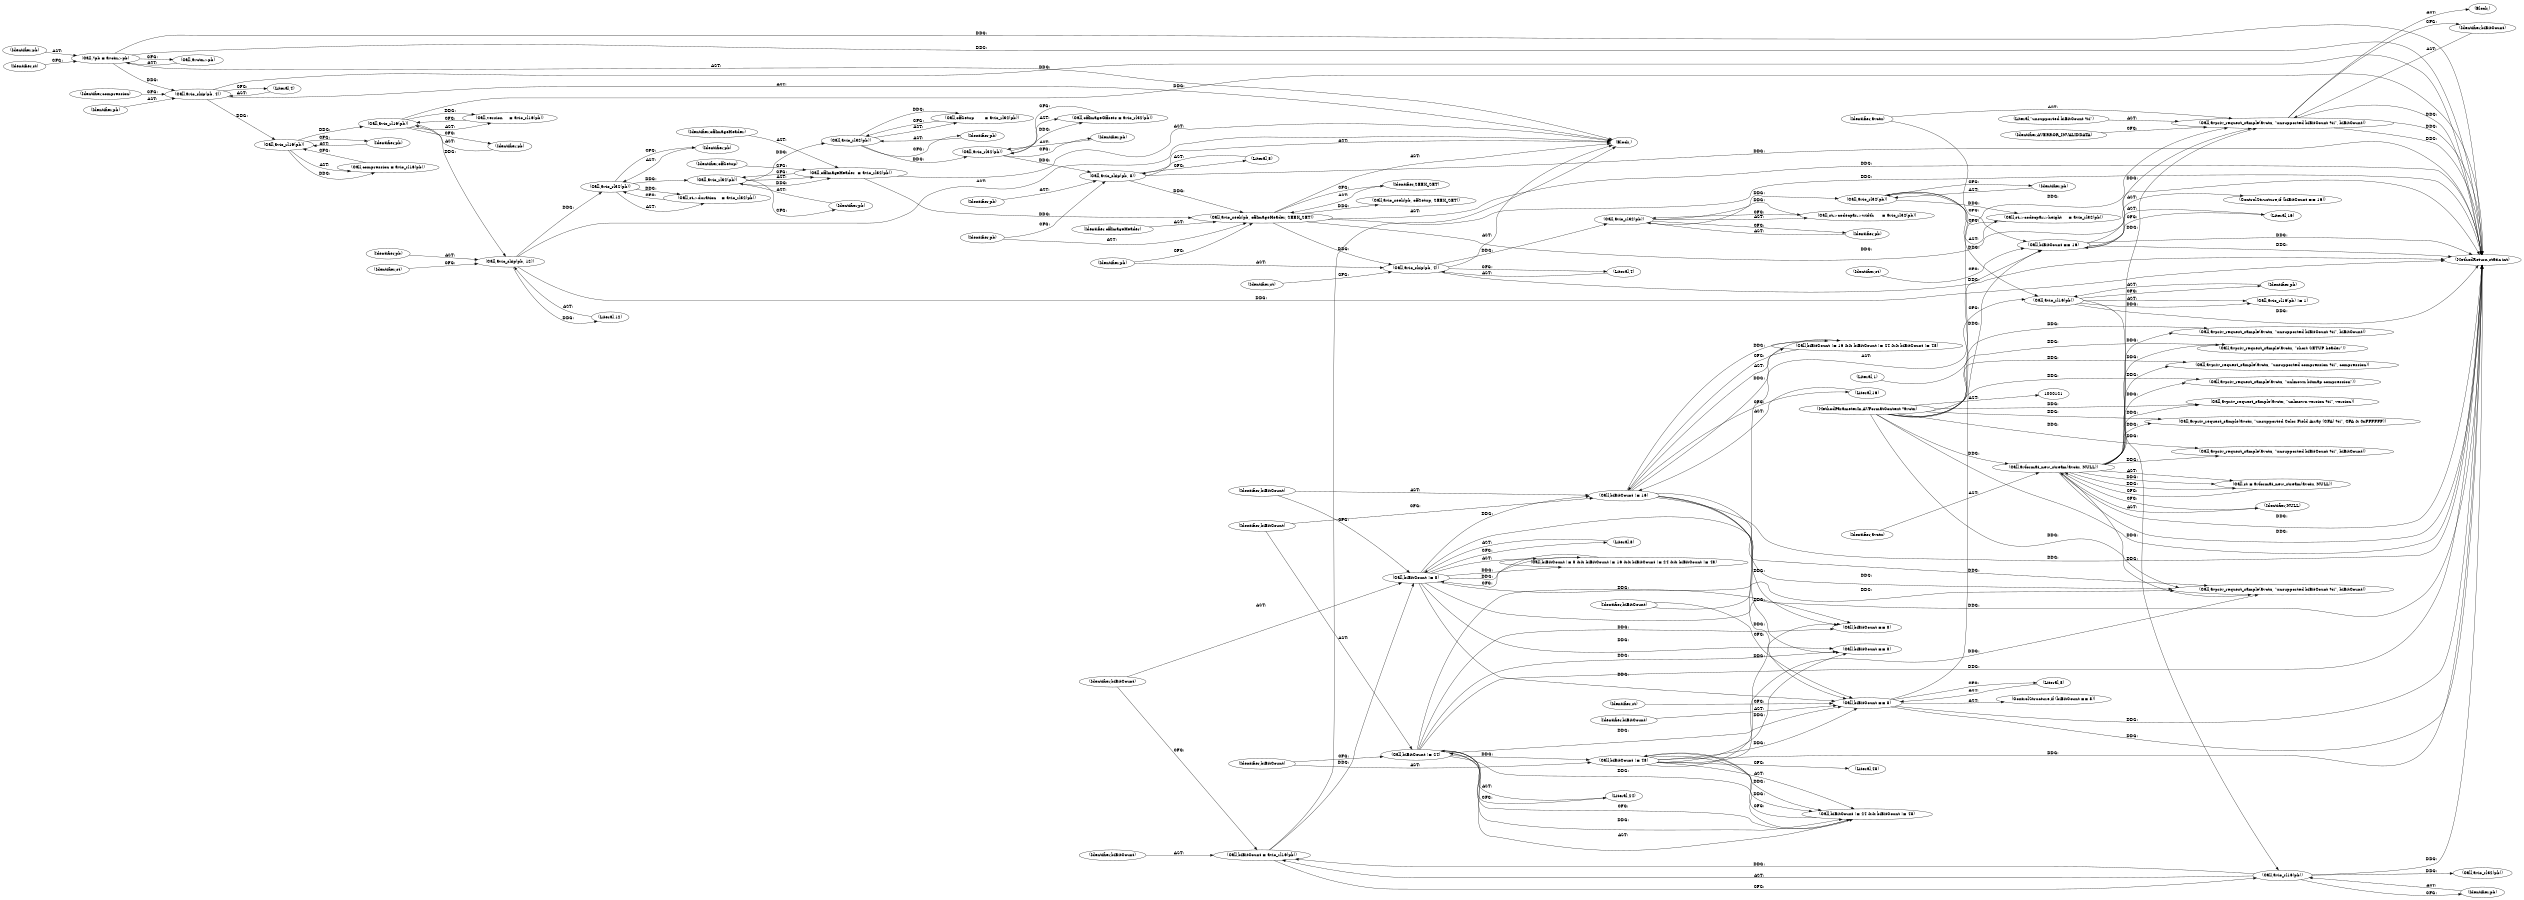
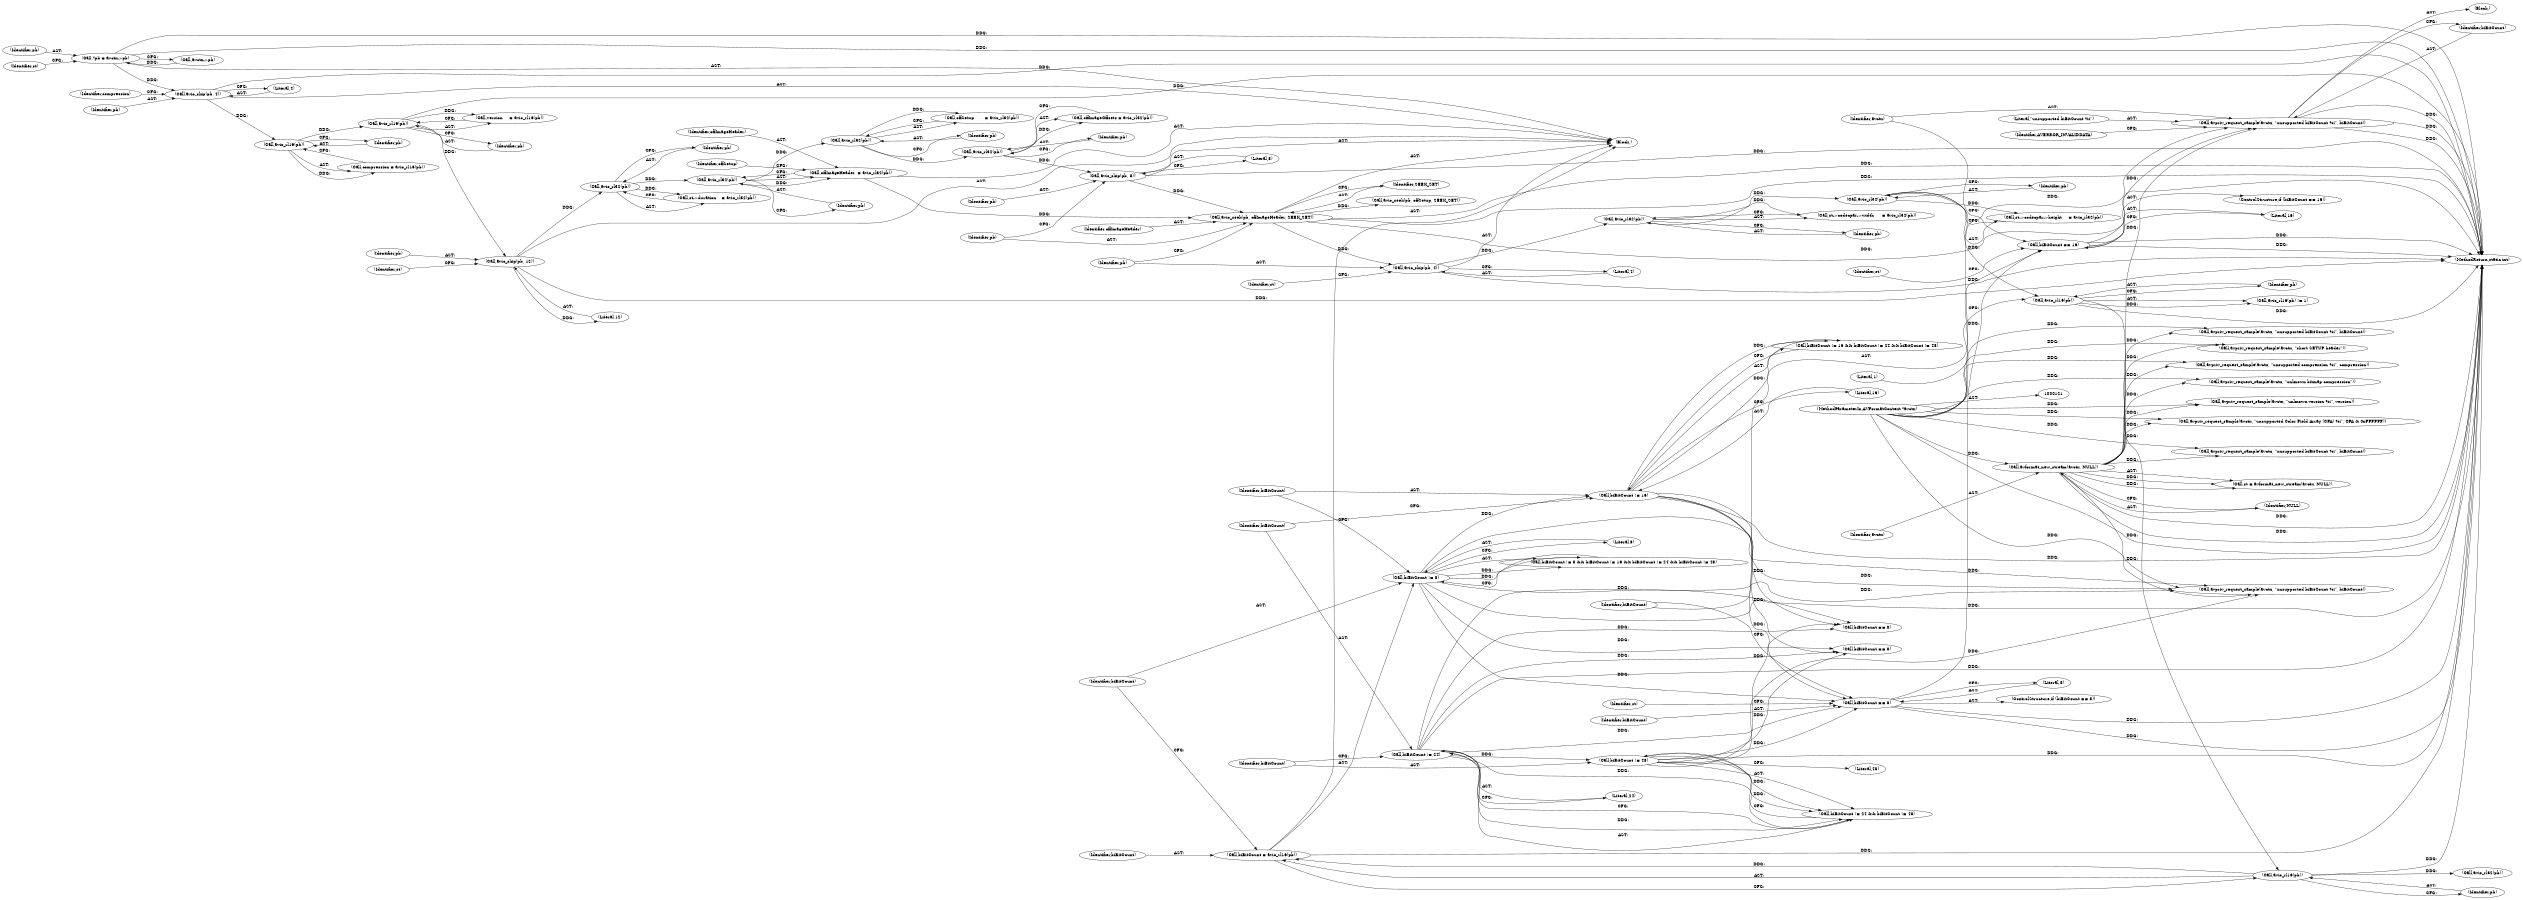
(153, 63) -> (153, 63)
(2161, 497) -> none
(1344, 763) -> (1344, 763)
none -> (2138, 853)
